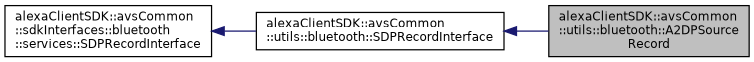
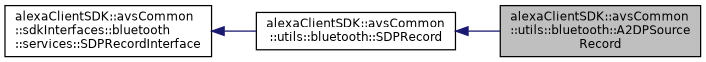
(380, 31) -> (356, 31)
